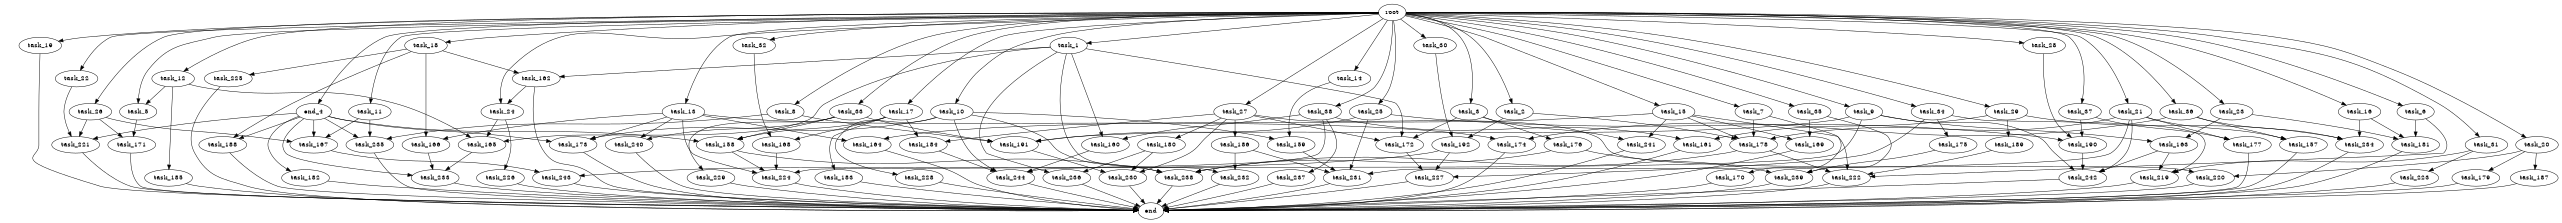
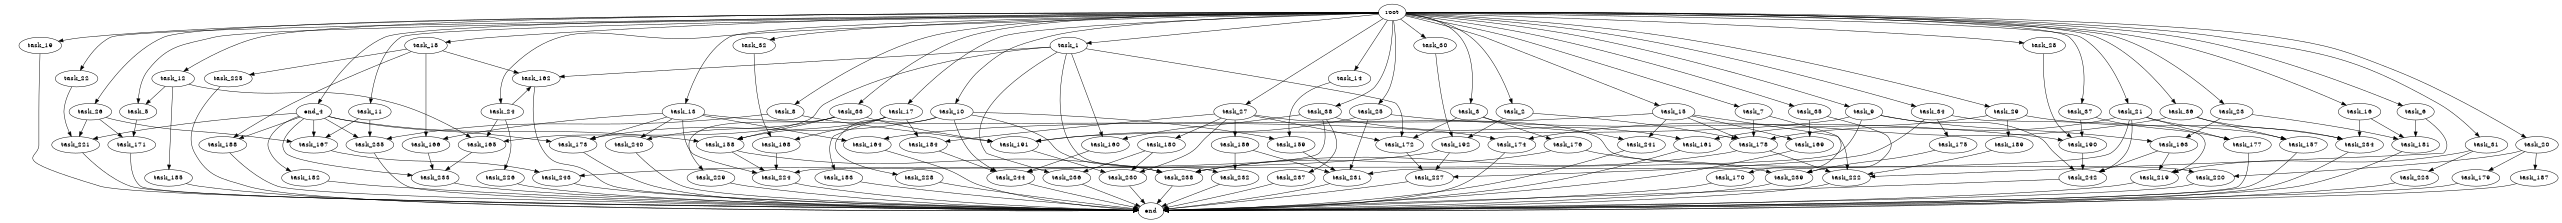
(518, 93) -> (520, 97)
